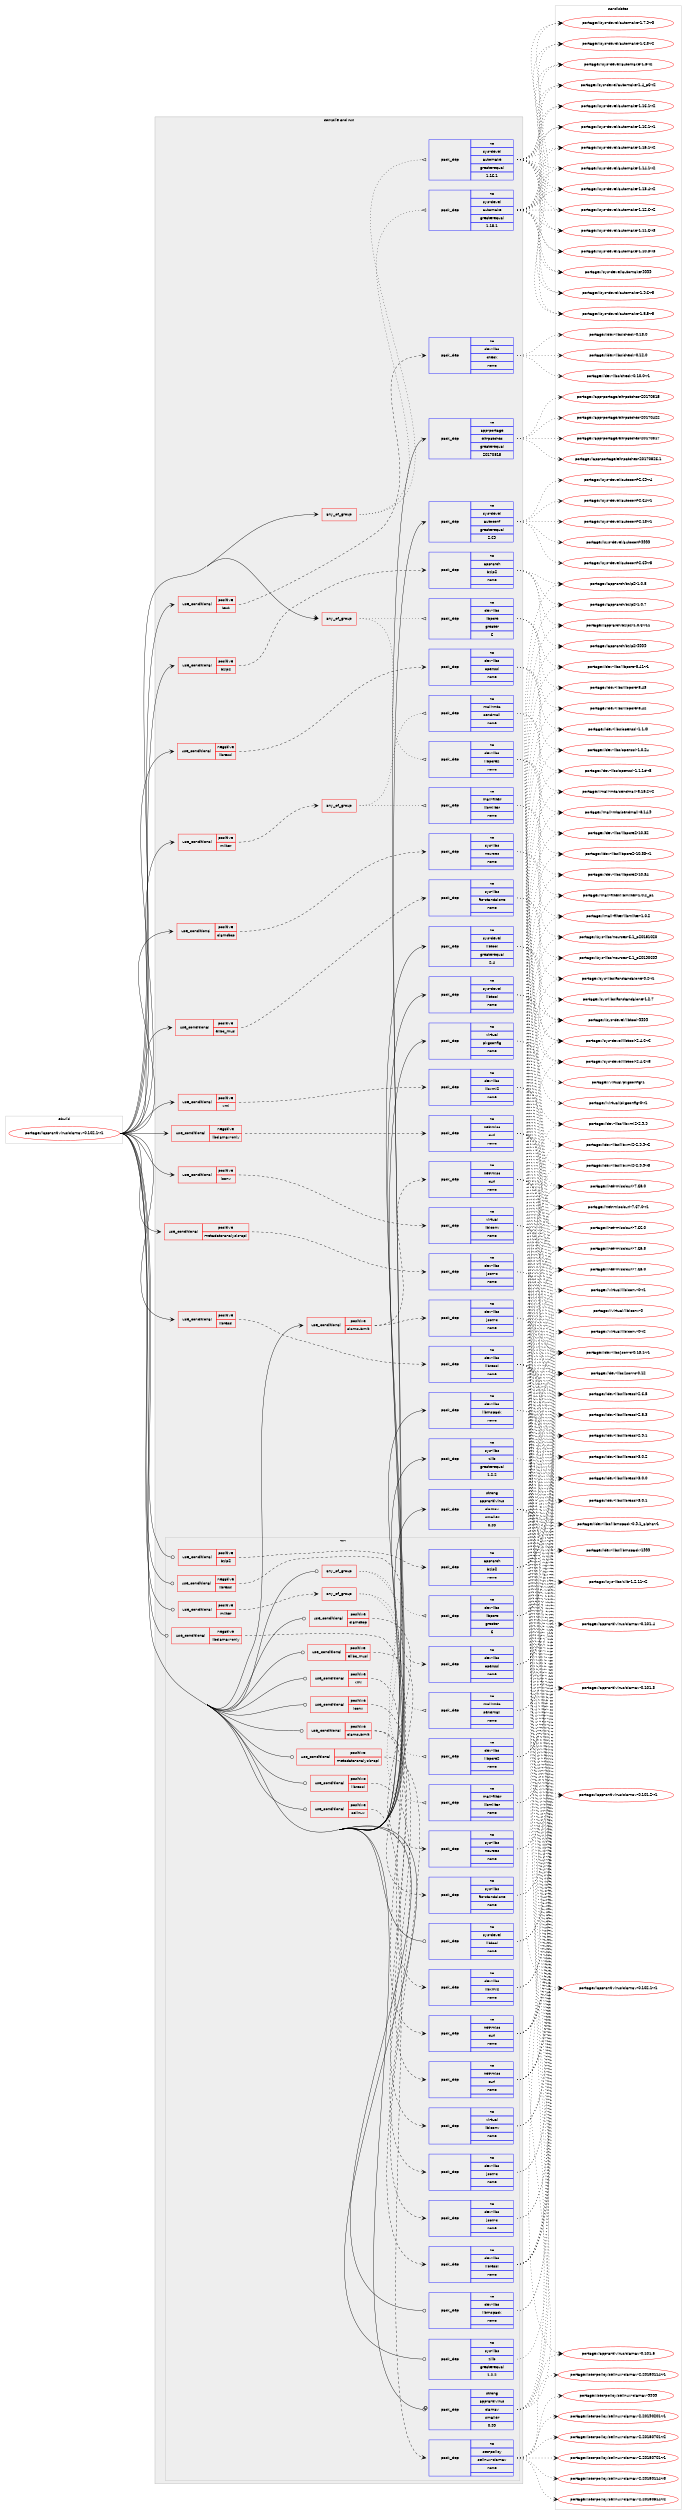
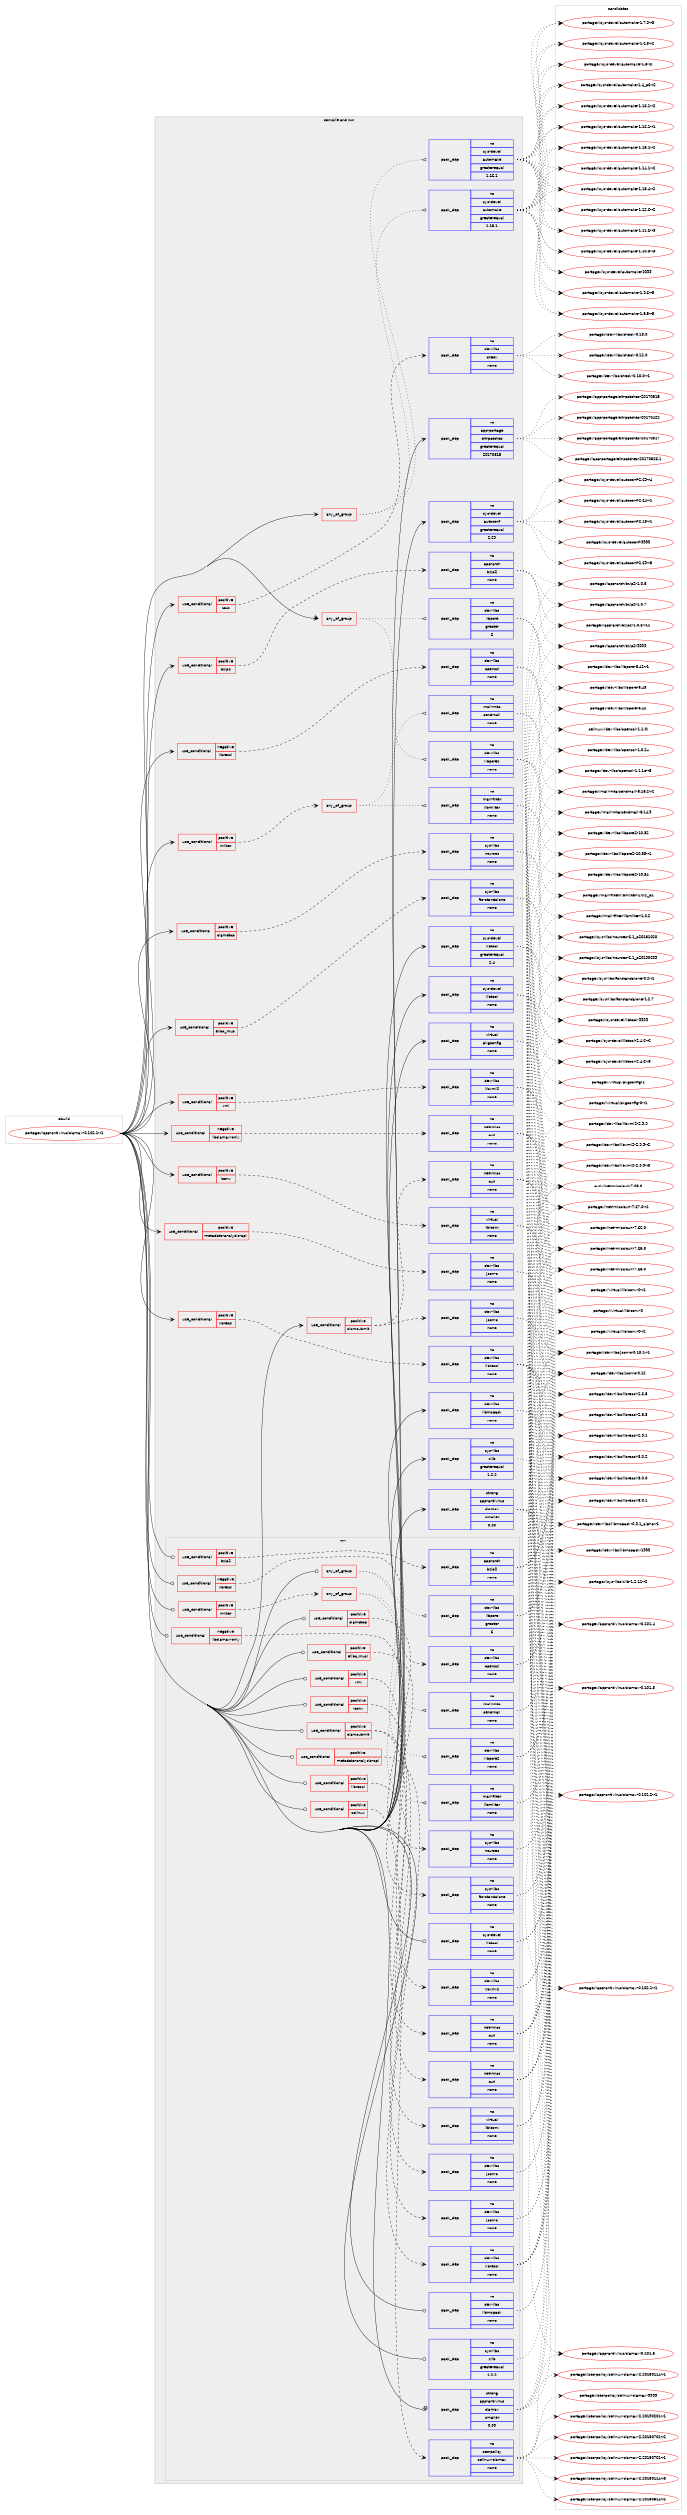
(618, 729) -> (618, 729)
(618, 1186) -> (618, 1186)
